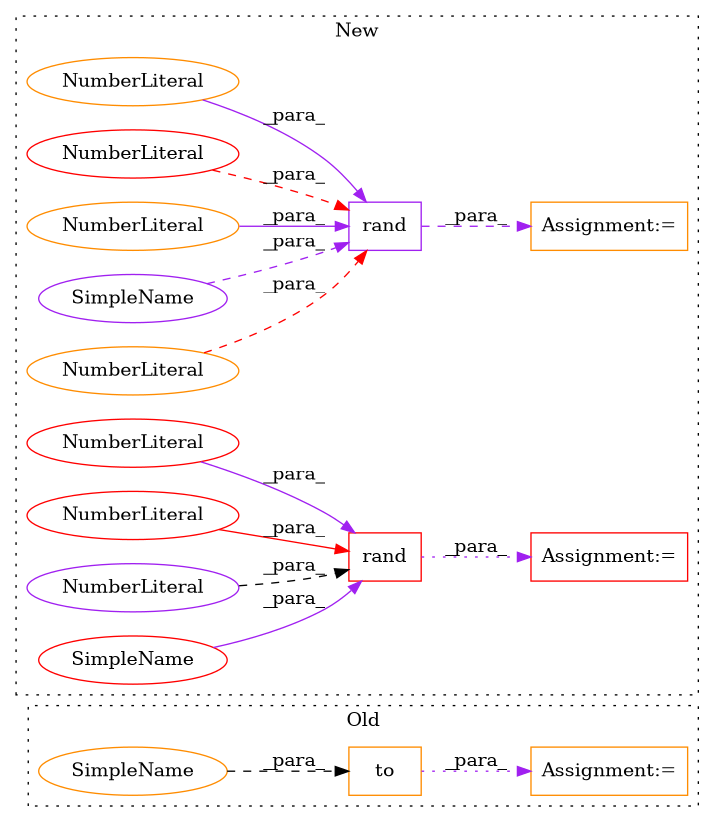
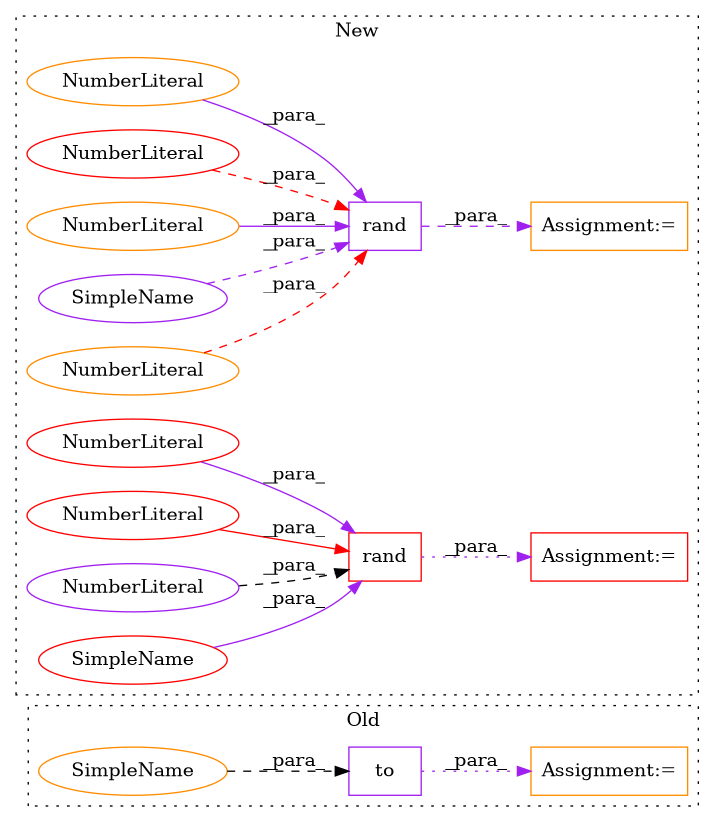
(385, 771) -> (385, 771)
